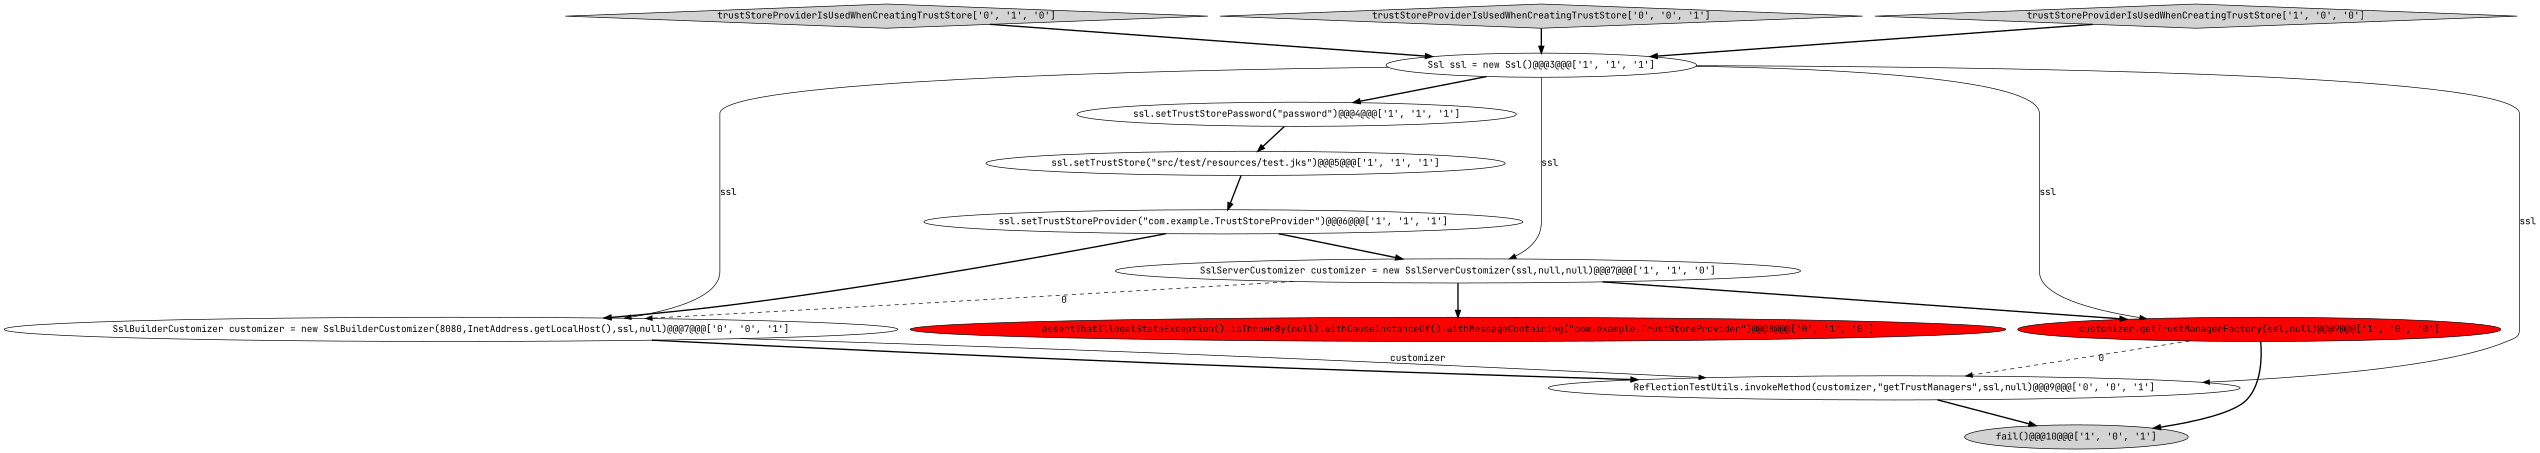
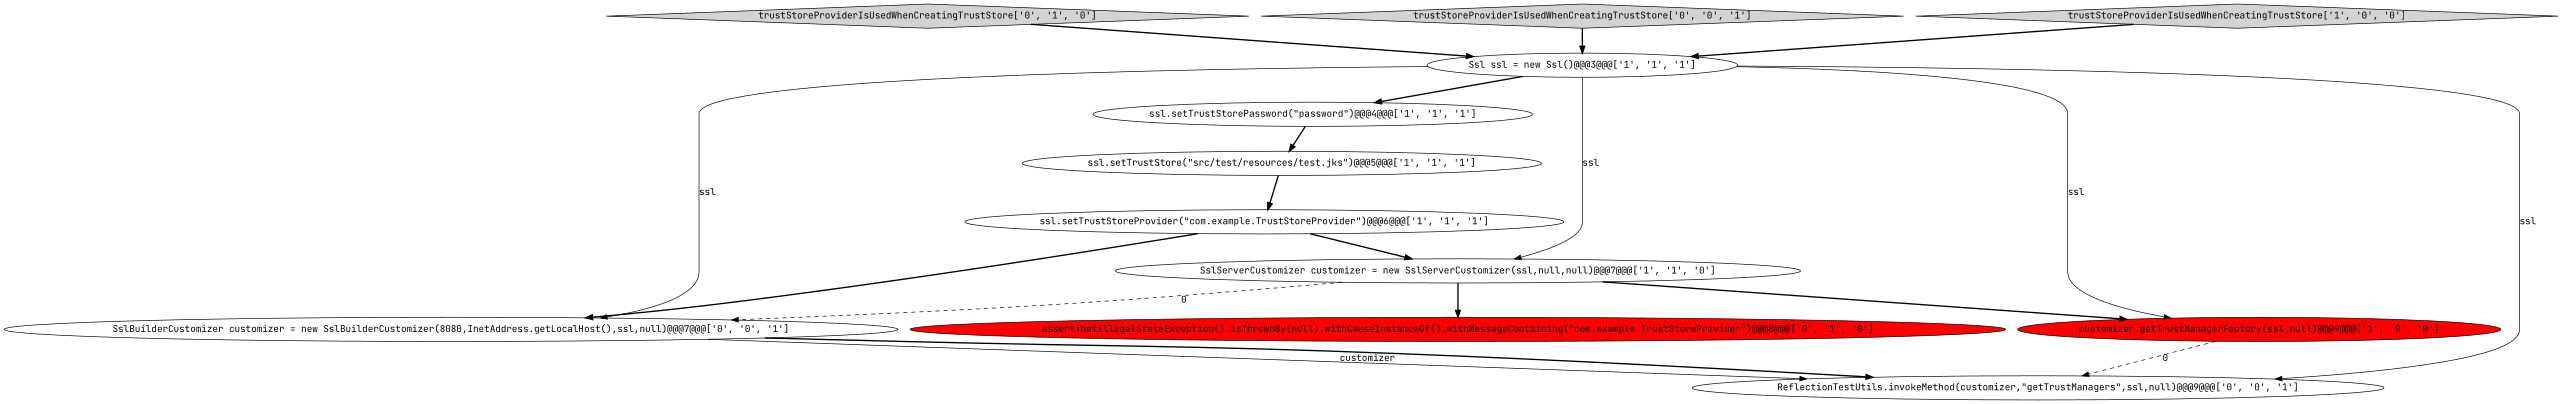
(2076, 437) -> none
